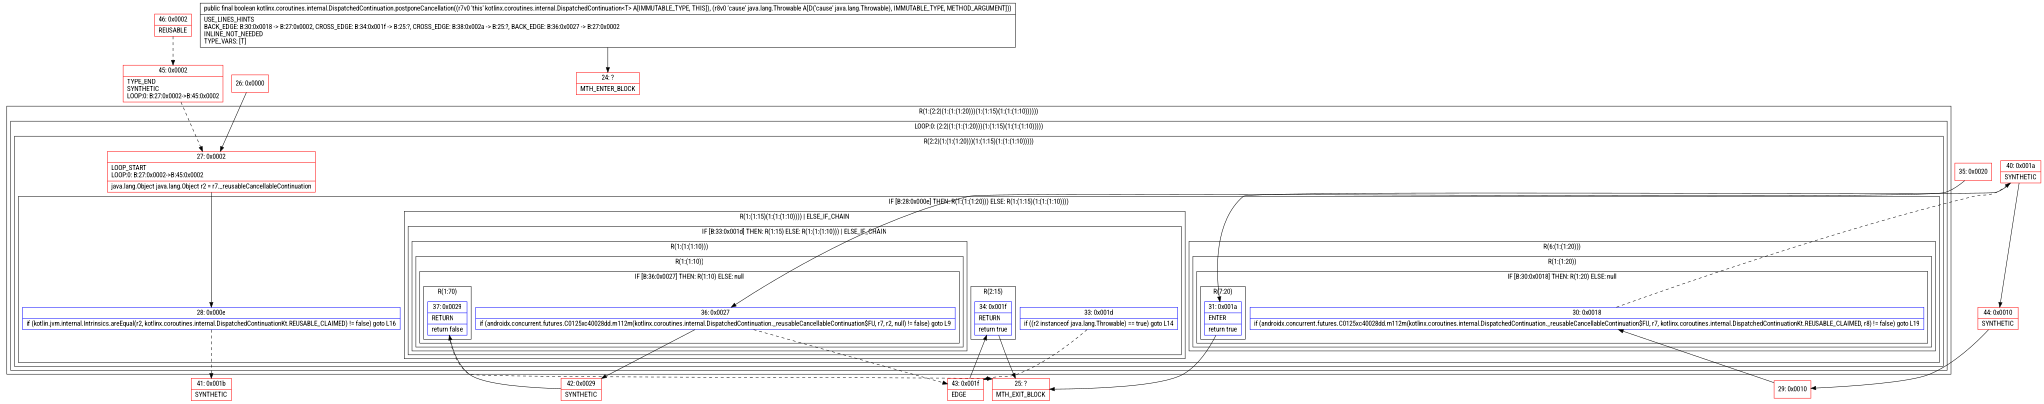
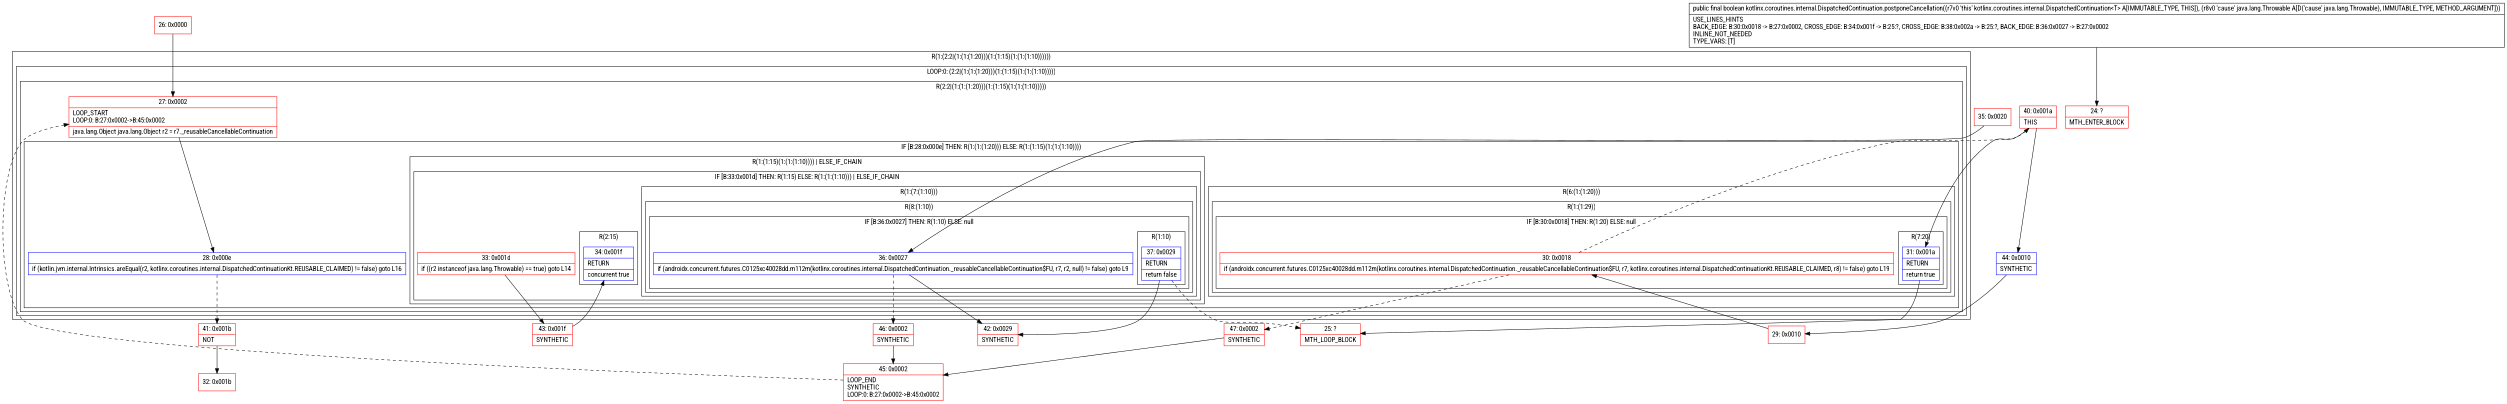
(173, 31) -> (893, 340)
(173, 48) -> (893, 352)
(142, 82) -> (862, 380)
(2021, 177) -> (2030, 122)
(690, 247) -> (919, 192)
(690, 262) -> (919, 207)
(1562, 262) -> (1582, 207)
(447, 292) -> (1161, 237)
(1099, 318) -> (496, 264)
(1217, 318) -> (1917, 263)
(1587, 318) -> (1557, 264)
(1998, 318) -> (2016, 264)
(993, 329) -> (609, 275)
none -> (1244, 335)
(1060, 350) -> (522, 296)
(1005, 352) -> none
(848, 356) -> (893, 297)
none -> (217, 382)
(495, 383) -> (1105, 330)
(211, 395) -> (209, 340)
(959, 395) -> (552, 340)
(1021, 395) -> (1330, 340)
